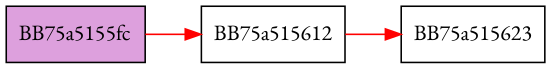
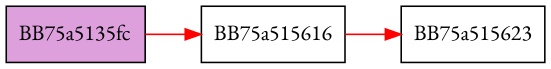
(76, 34) -> (76, 34)
(273, 34) -> (273, 34)
